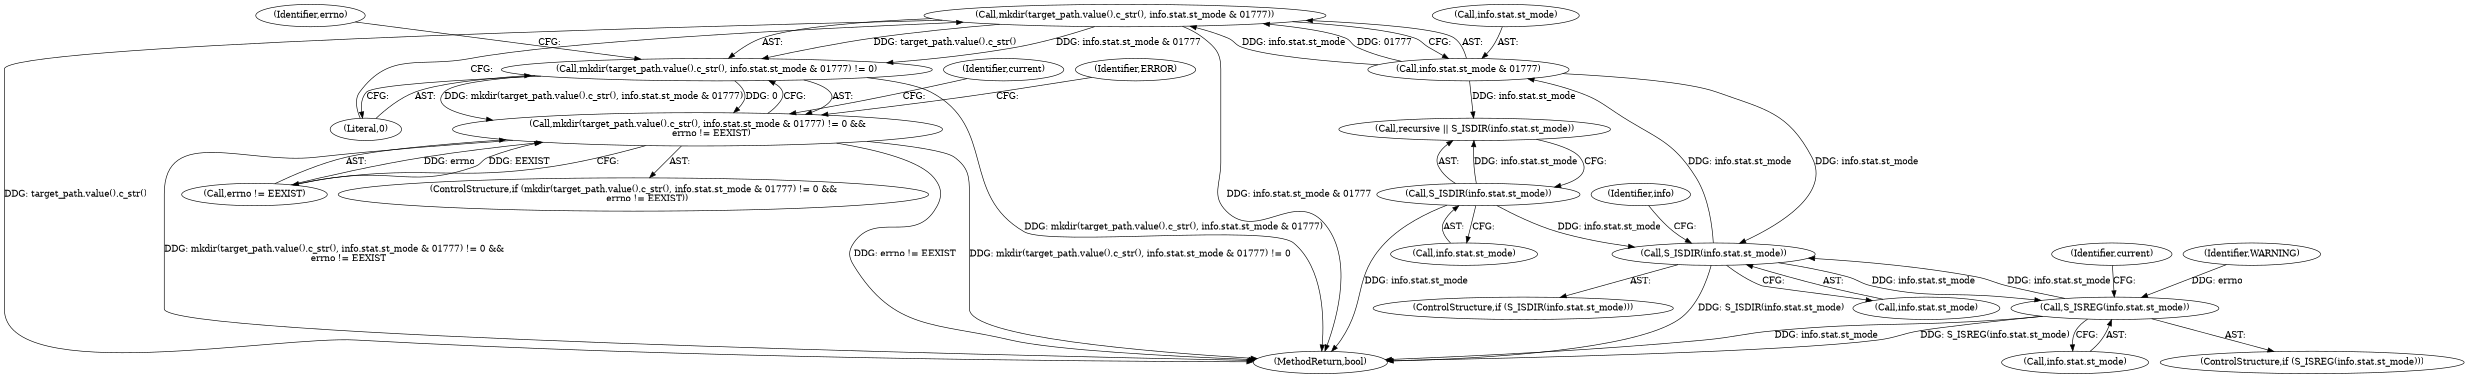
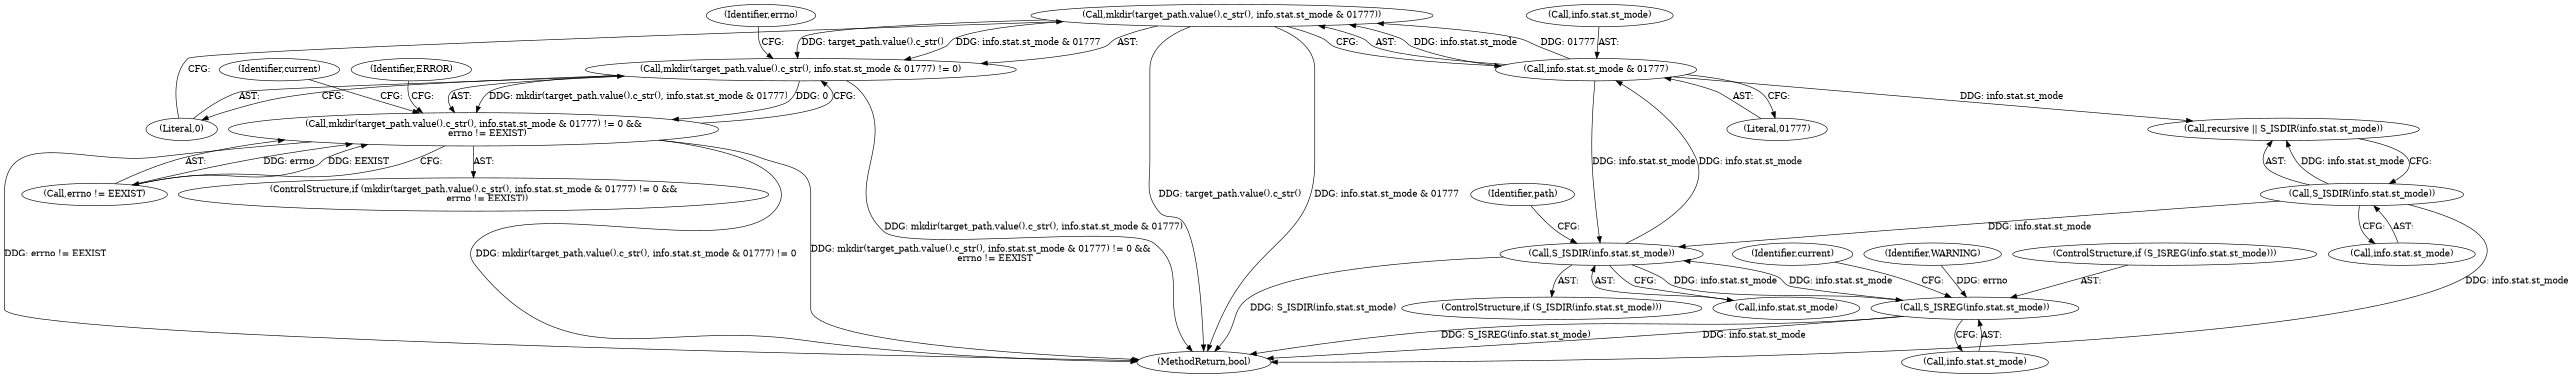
none -> (1777, 129)
(1641, 195) -> (1523, 195)
(2210, 334) -> (2072, 281)
